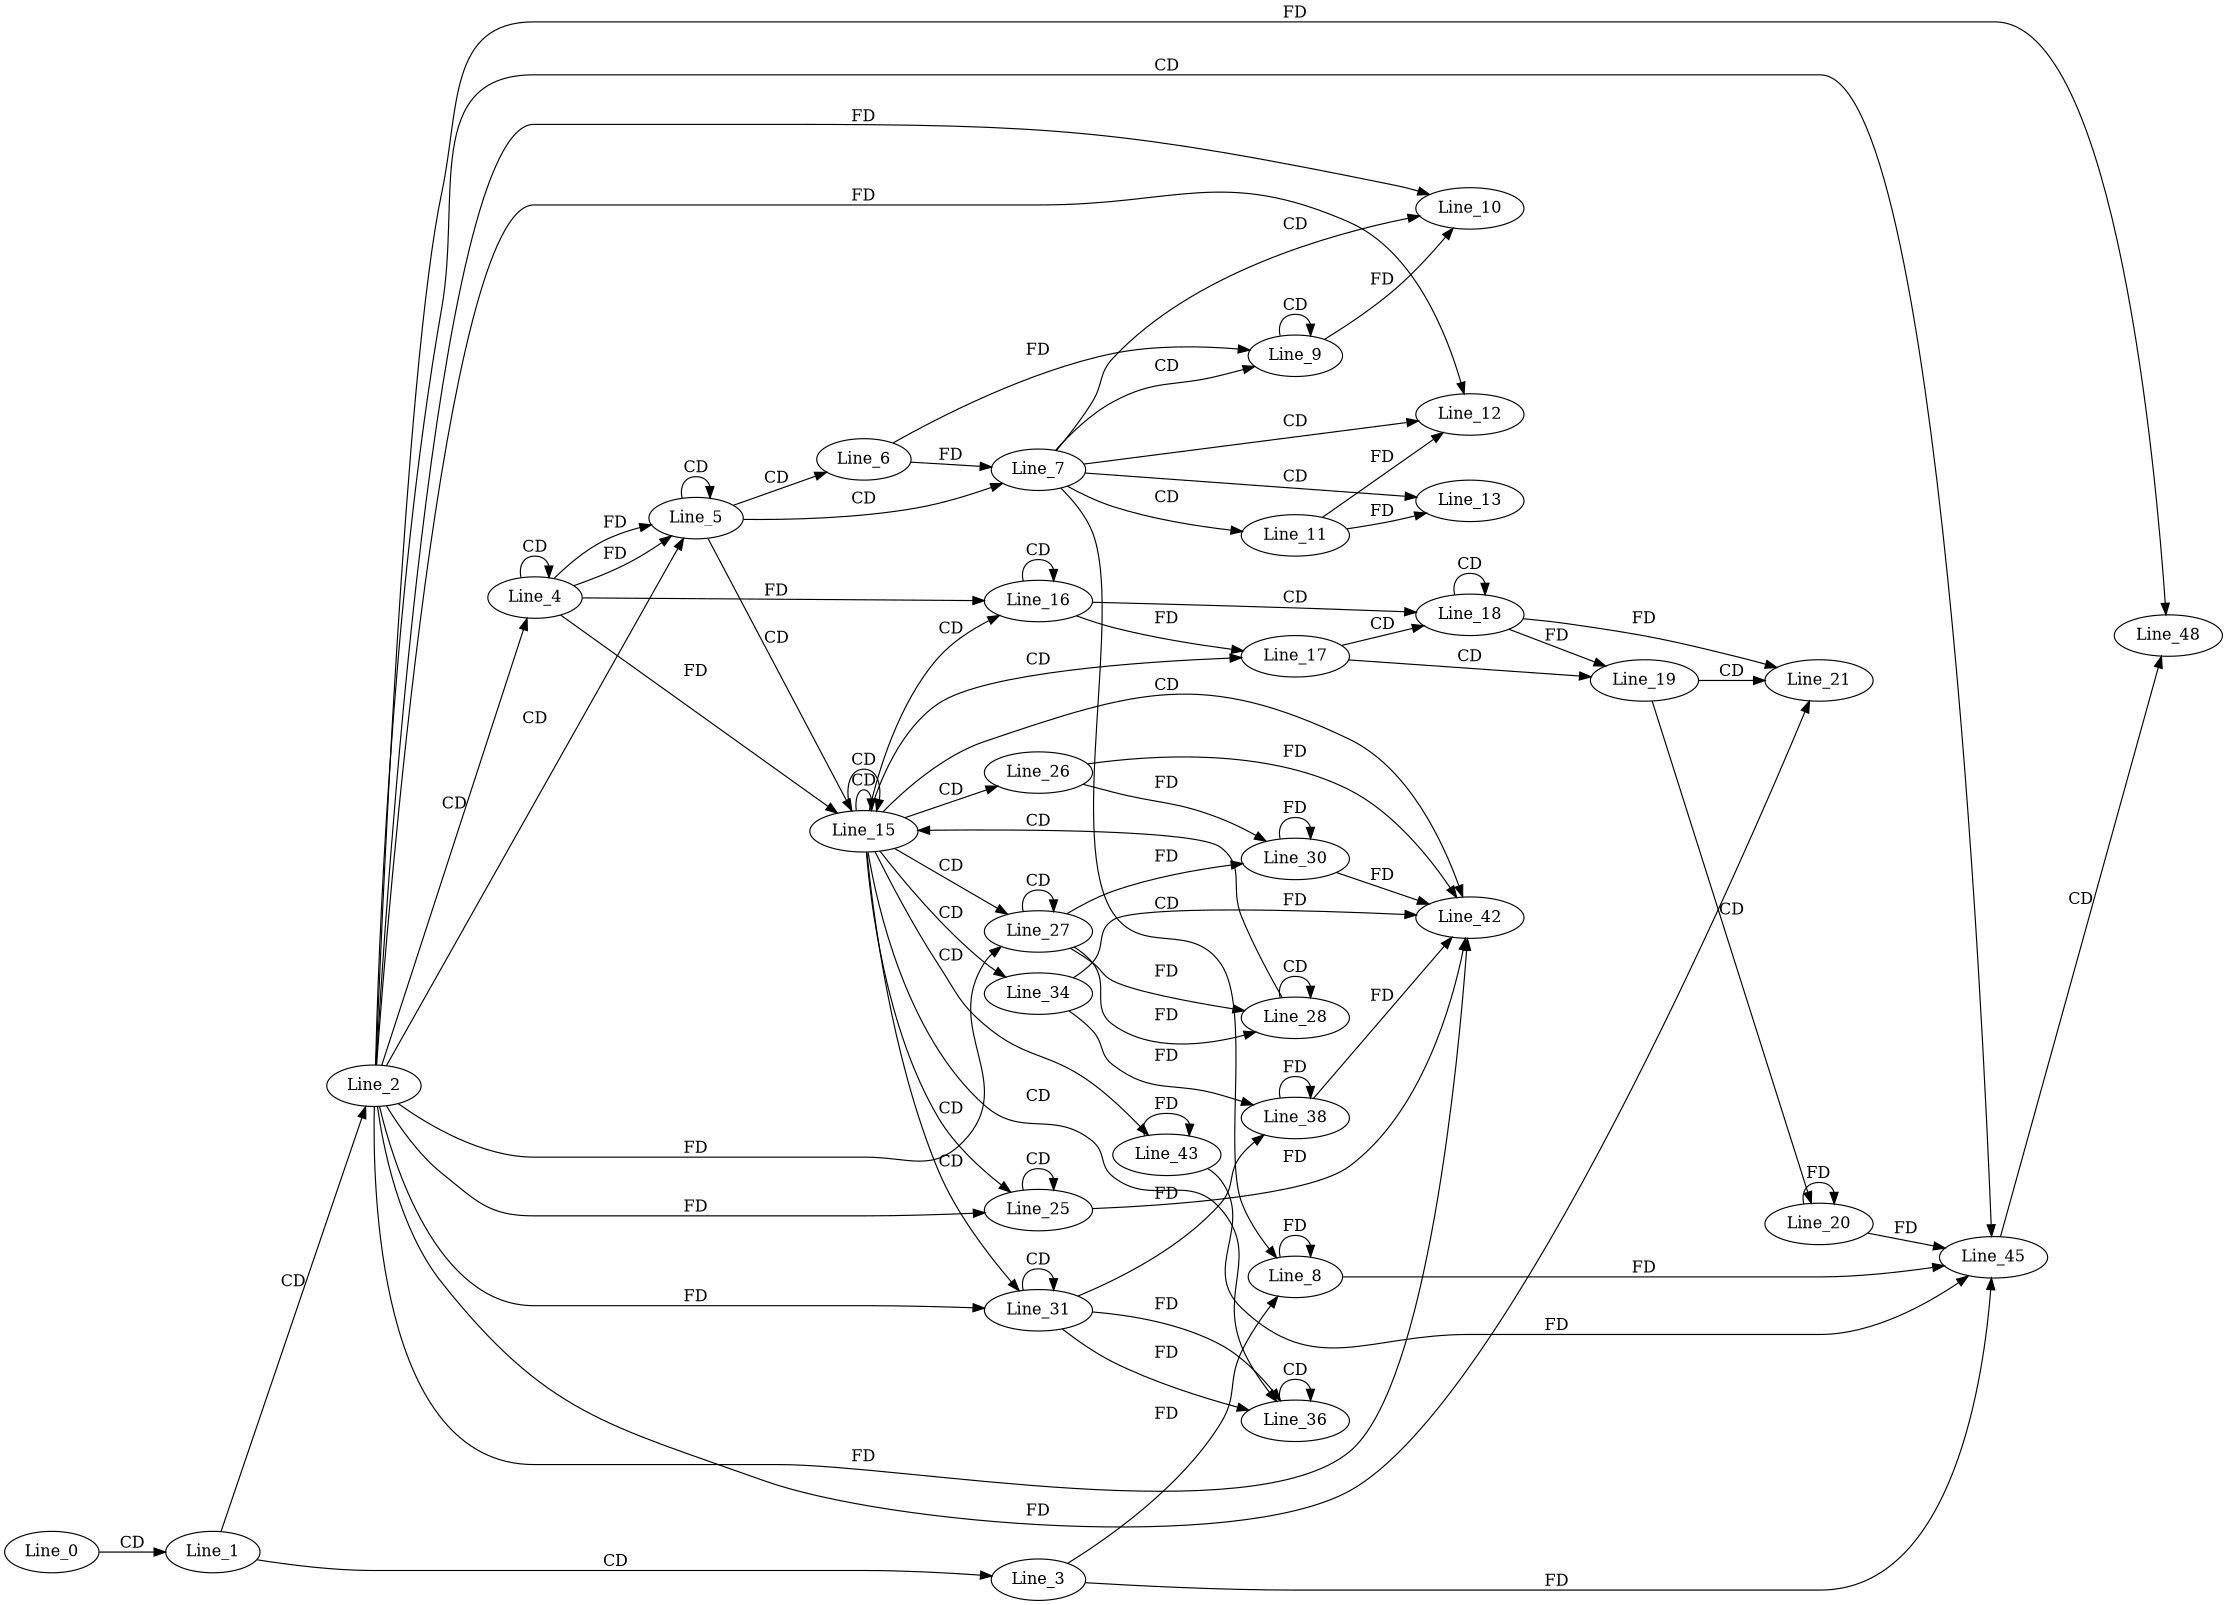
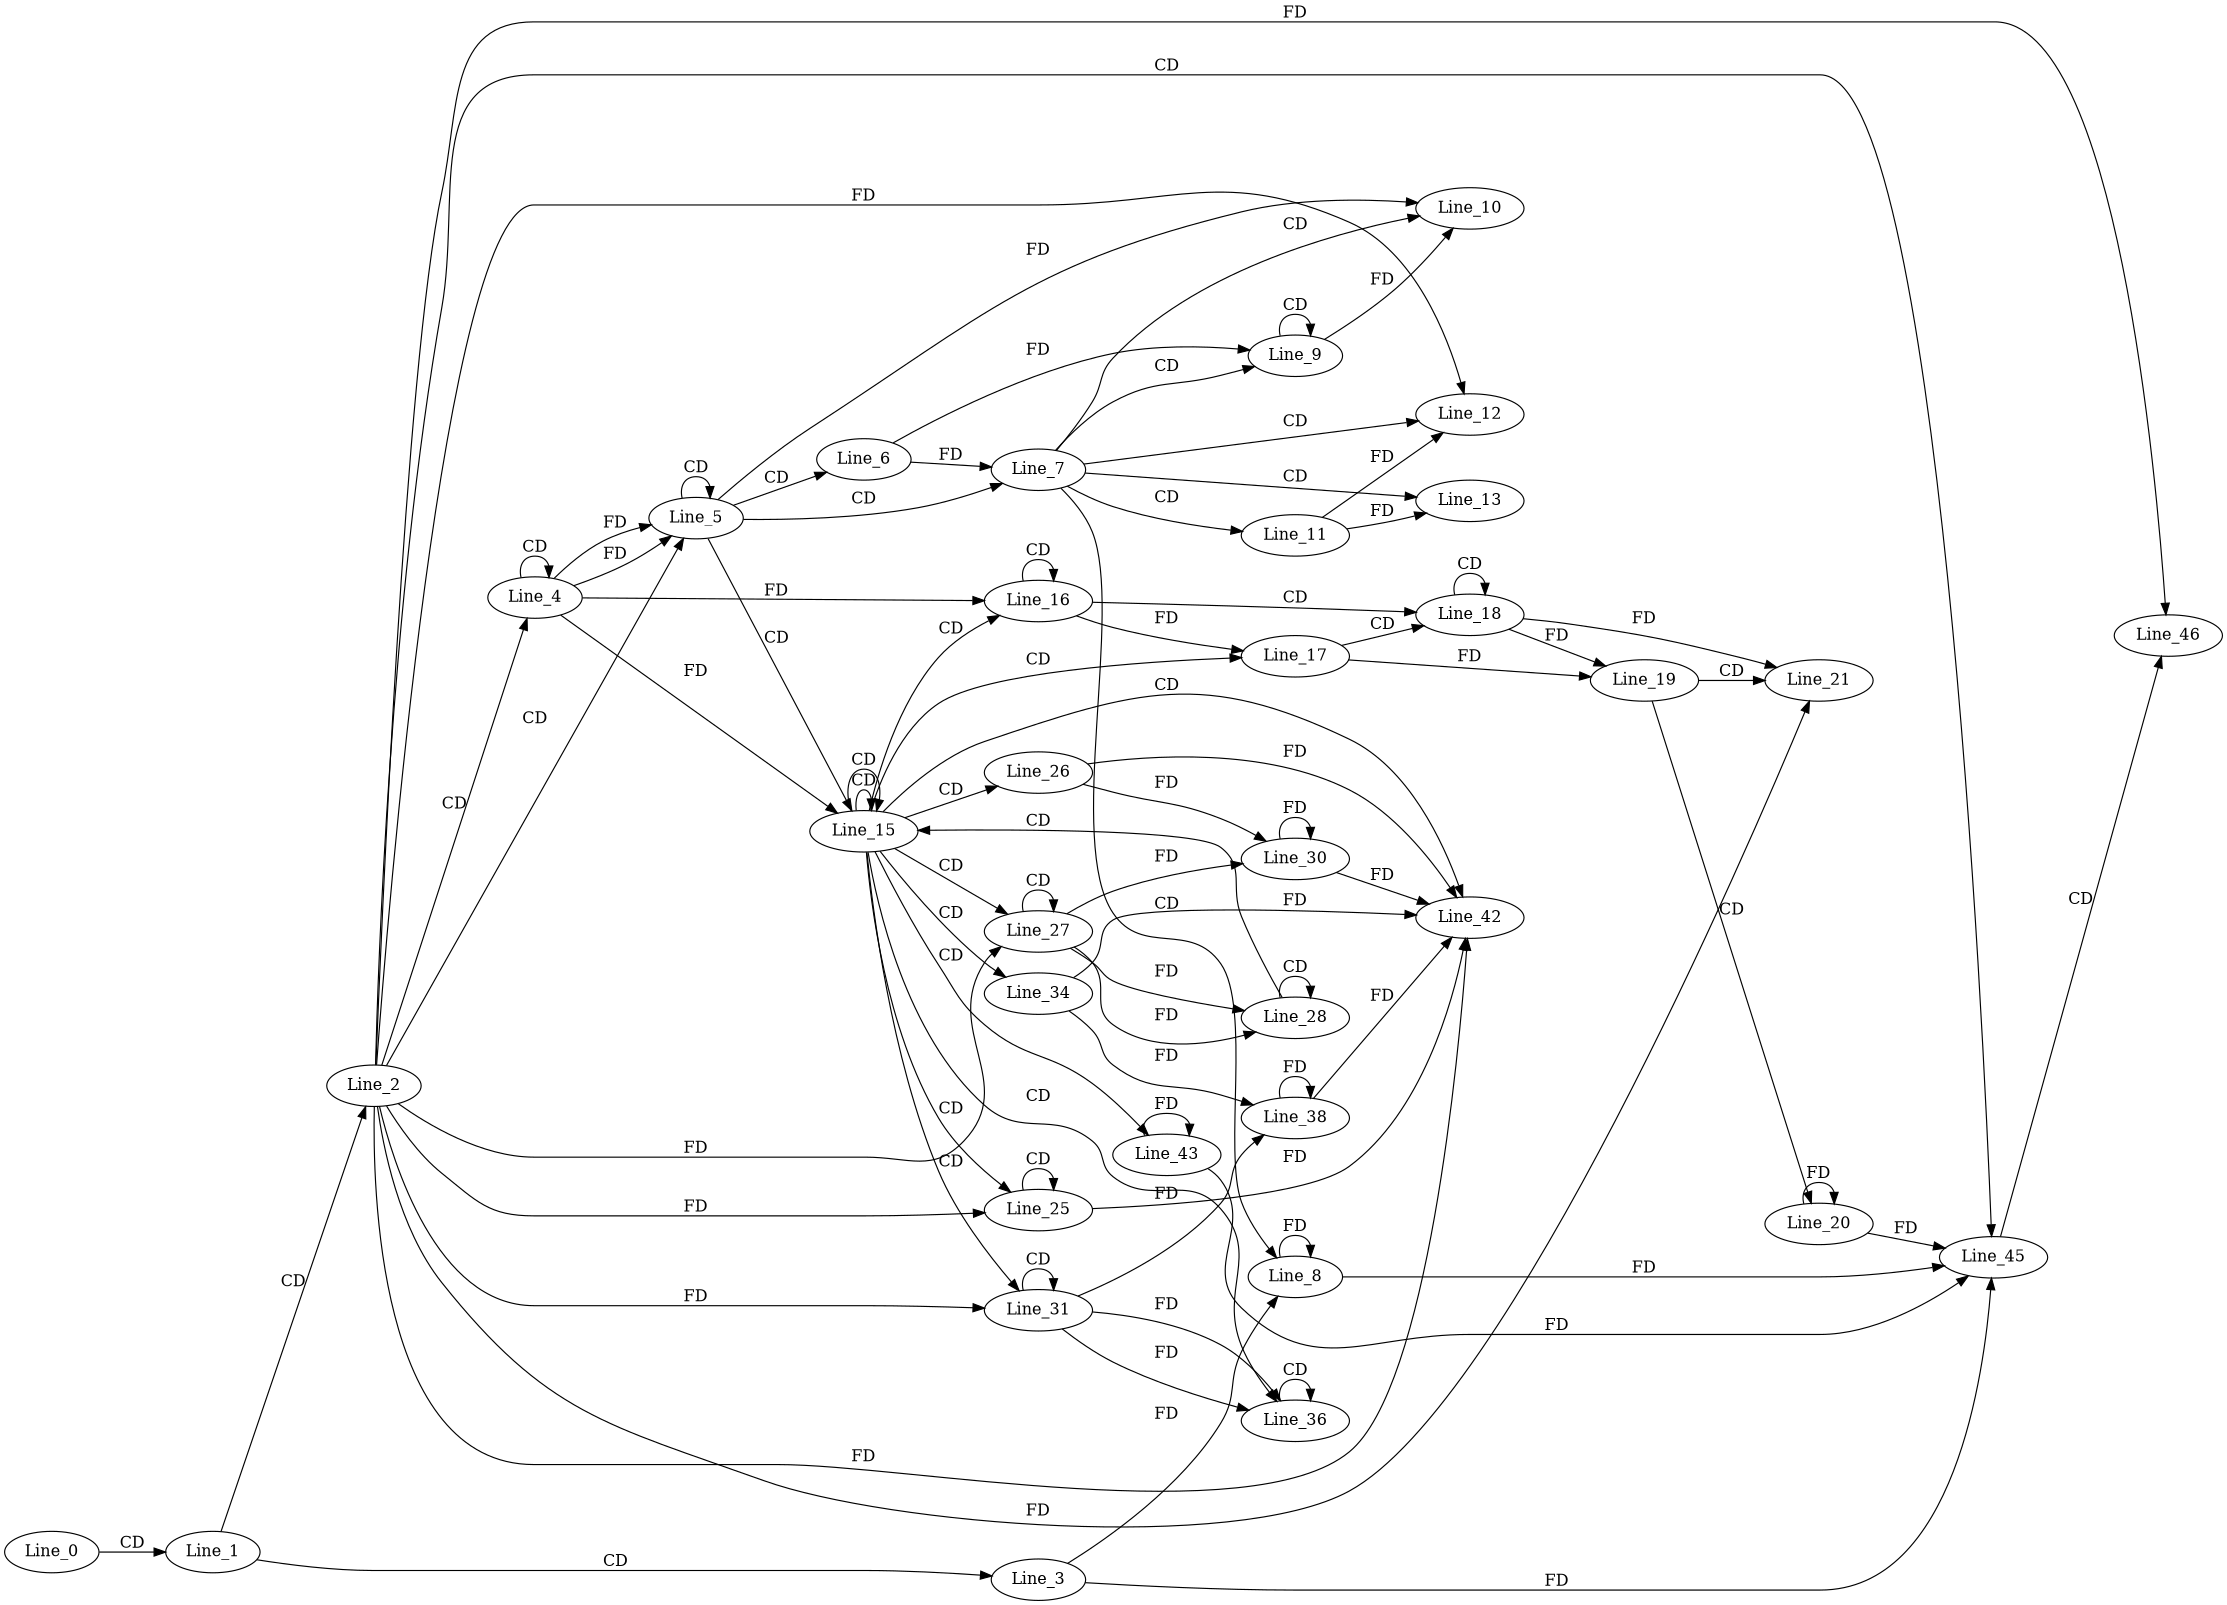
(507, 151) -> (1036, 285)
(2168, 636) -> (2168, 636)
(1470, 657) -> (1470, 657)
